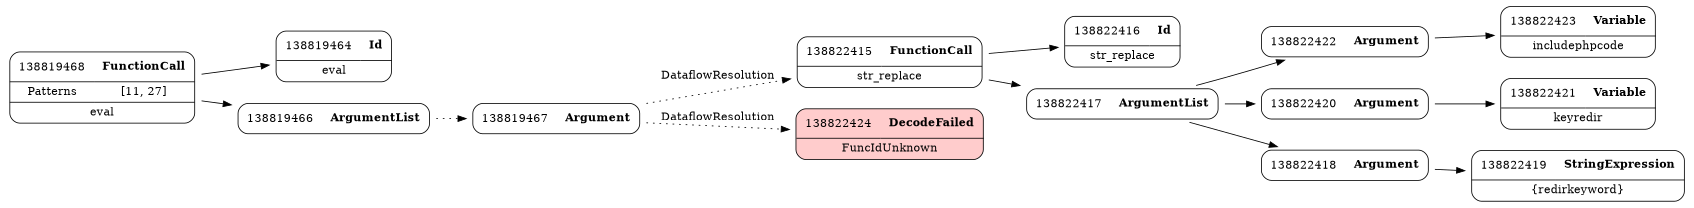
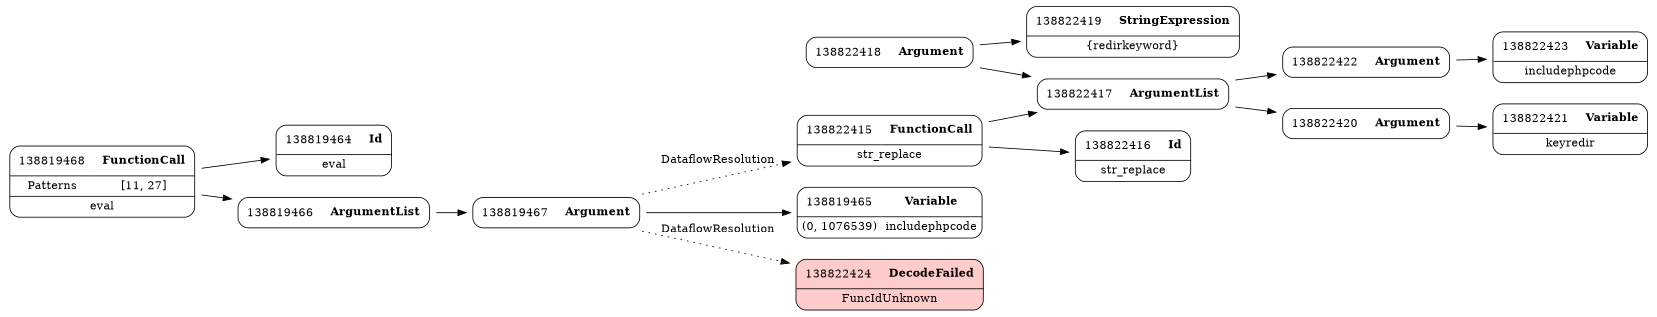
(447, 119) -> (447, 213)
(1229, 133) -> (1001, 71)
none -> (890, 213)
